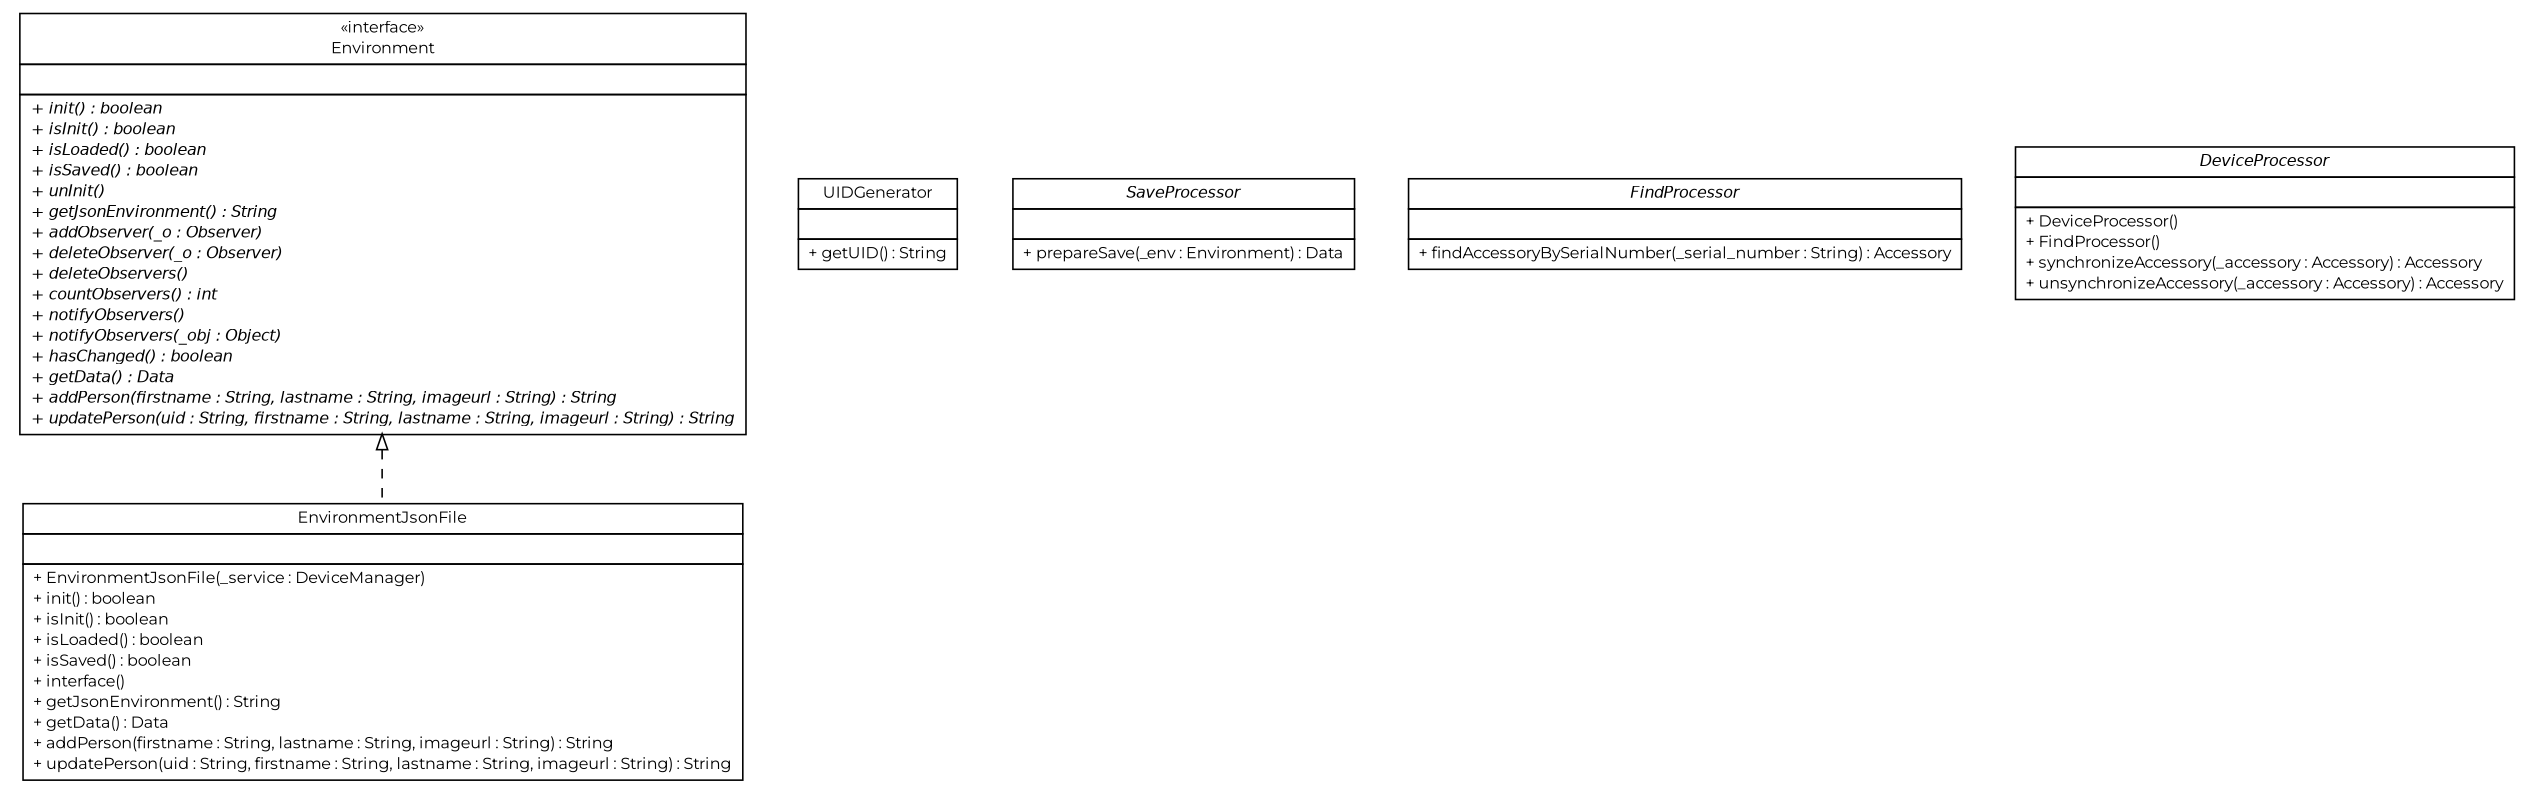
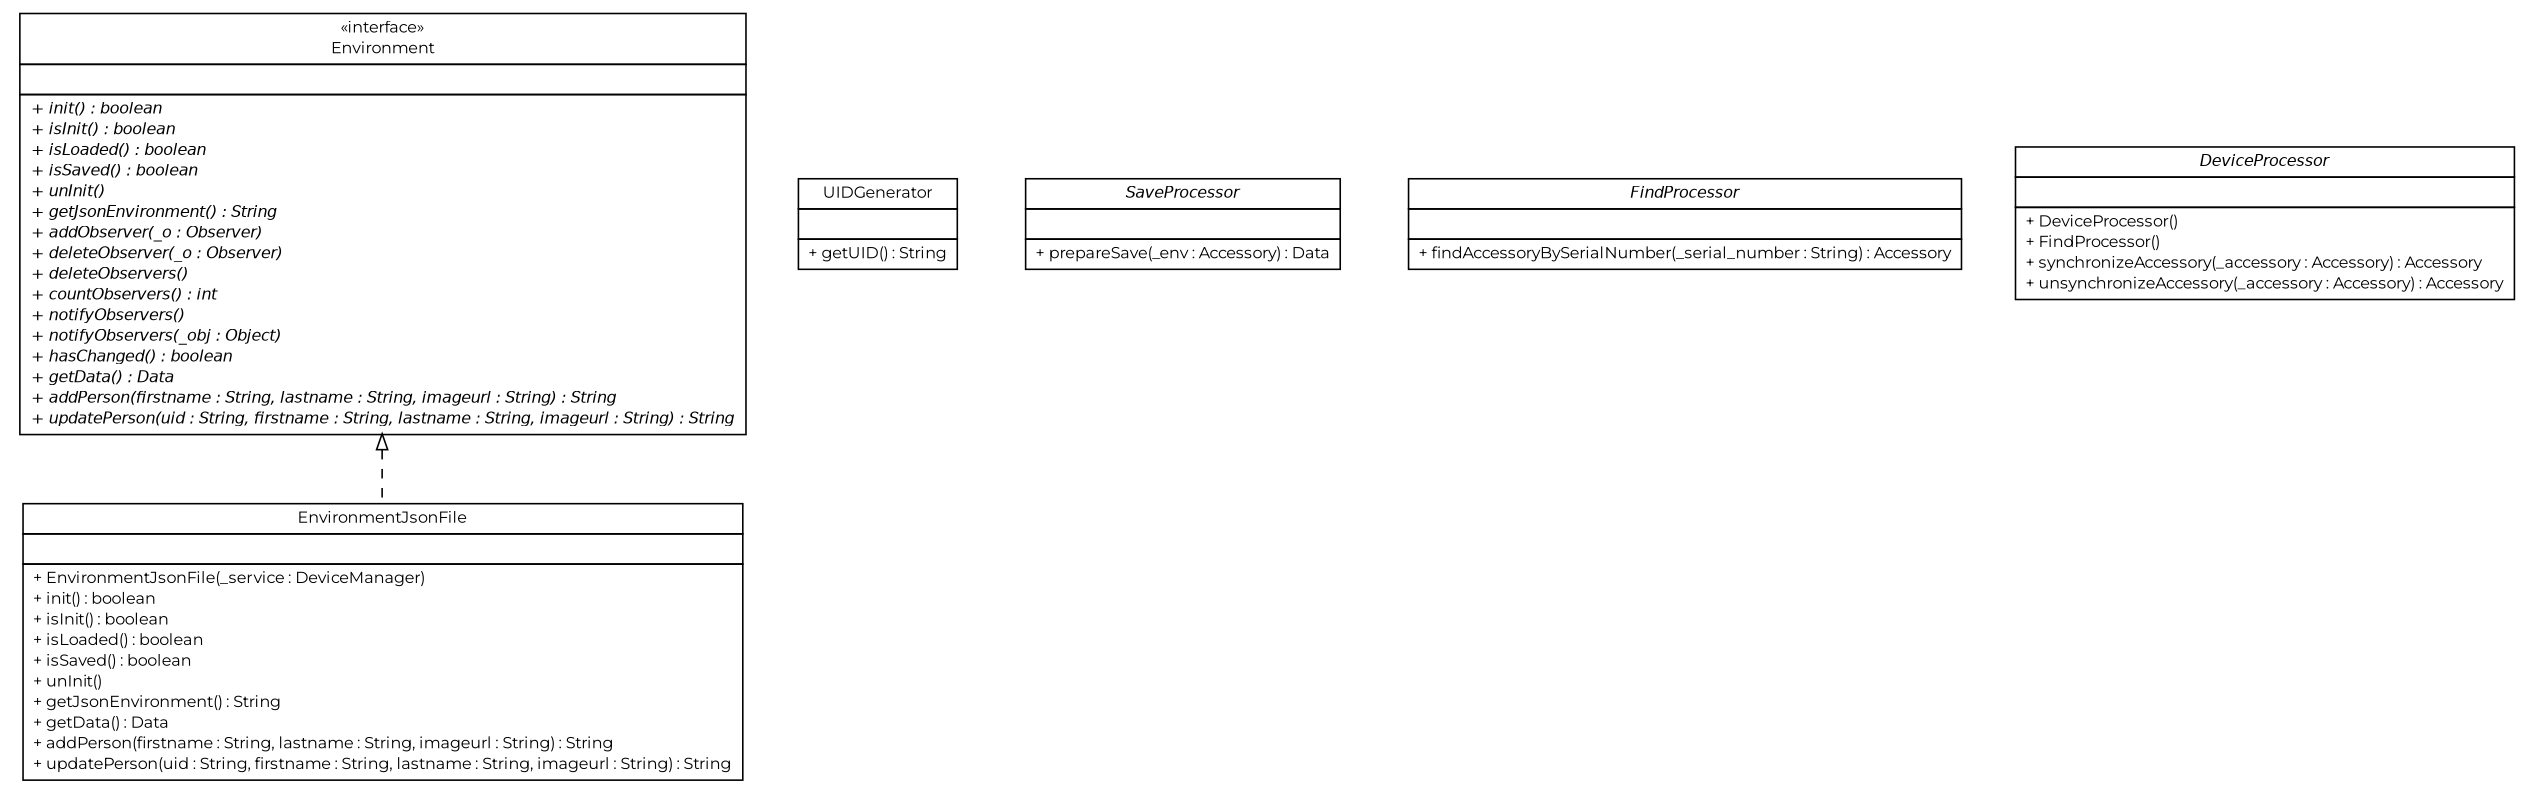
(1184, 253) -> (1183, 253)
(79, 682) -> (68, 682)
